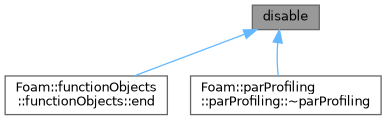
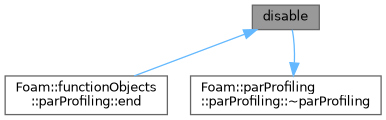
(277, 59) -> (294, 46)
(86, 95) -> (86, 95)
